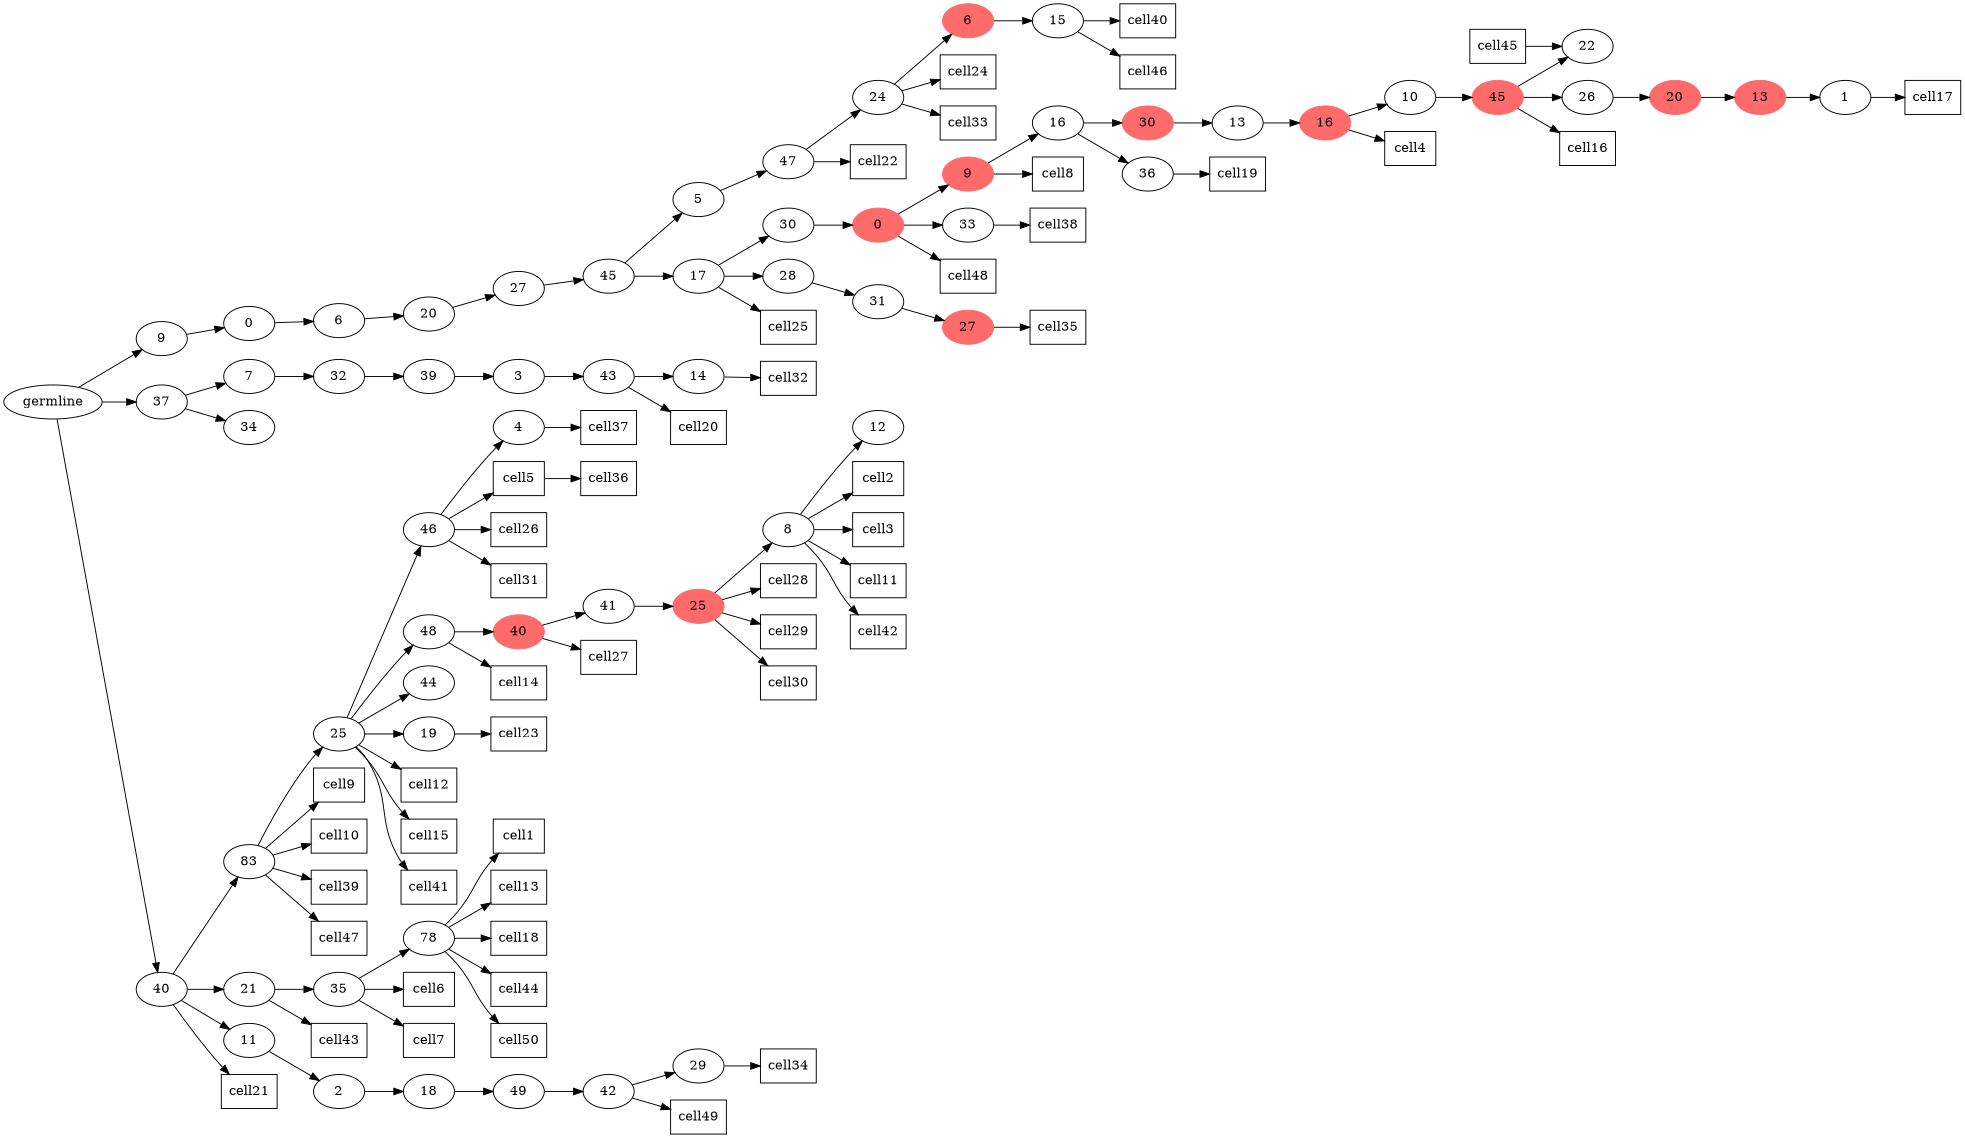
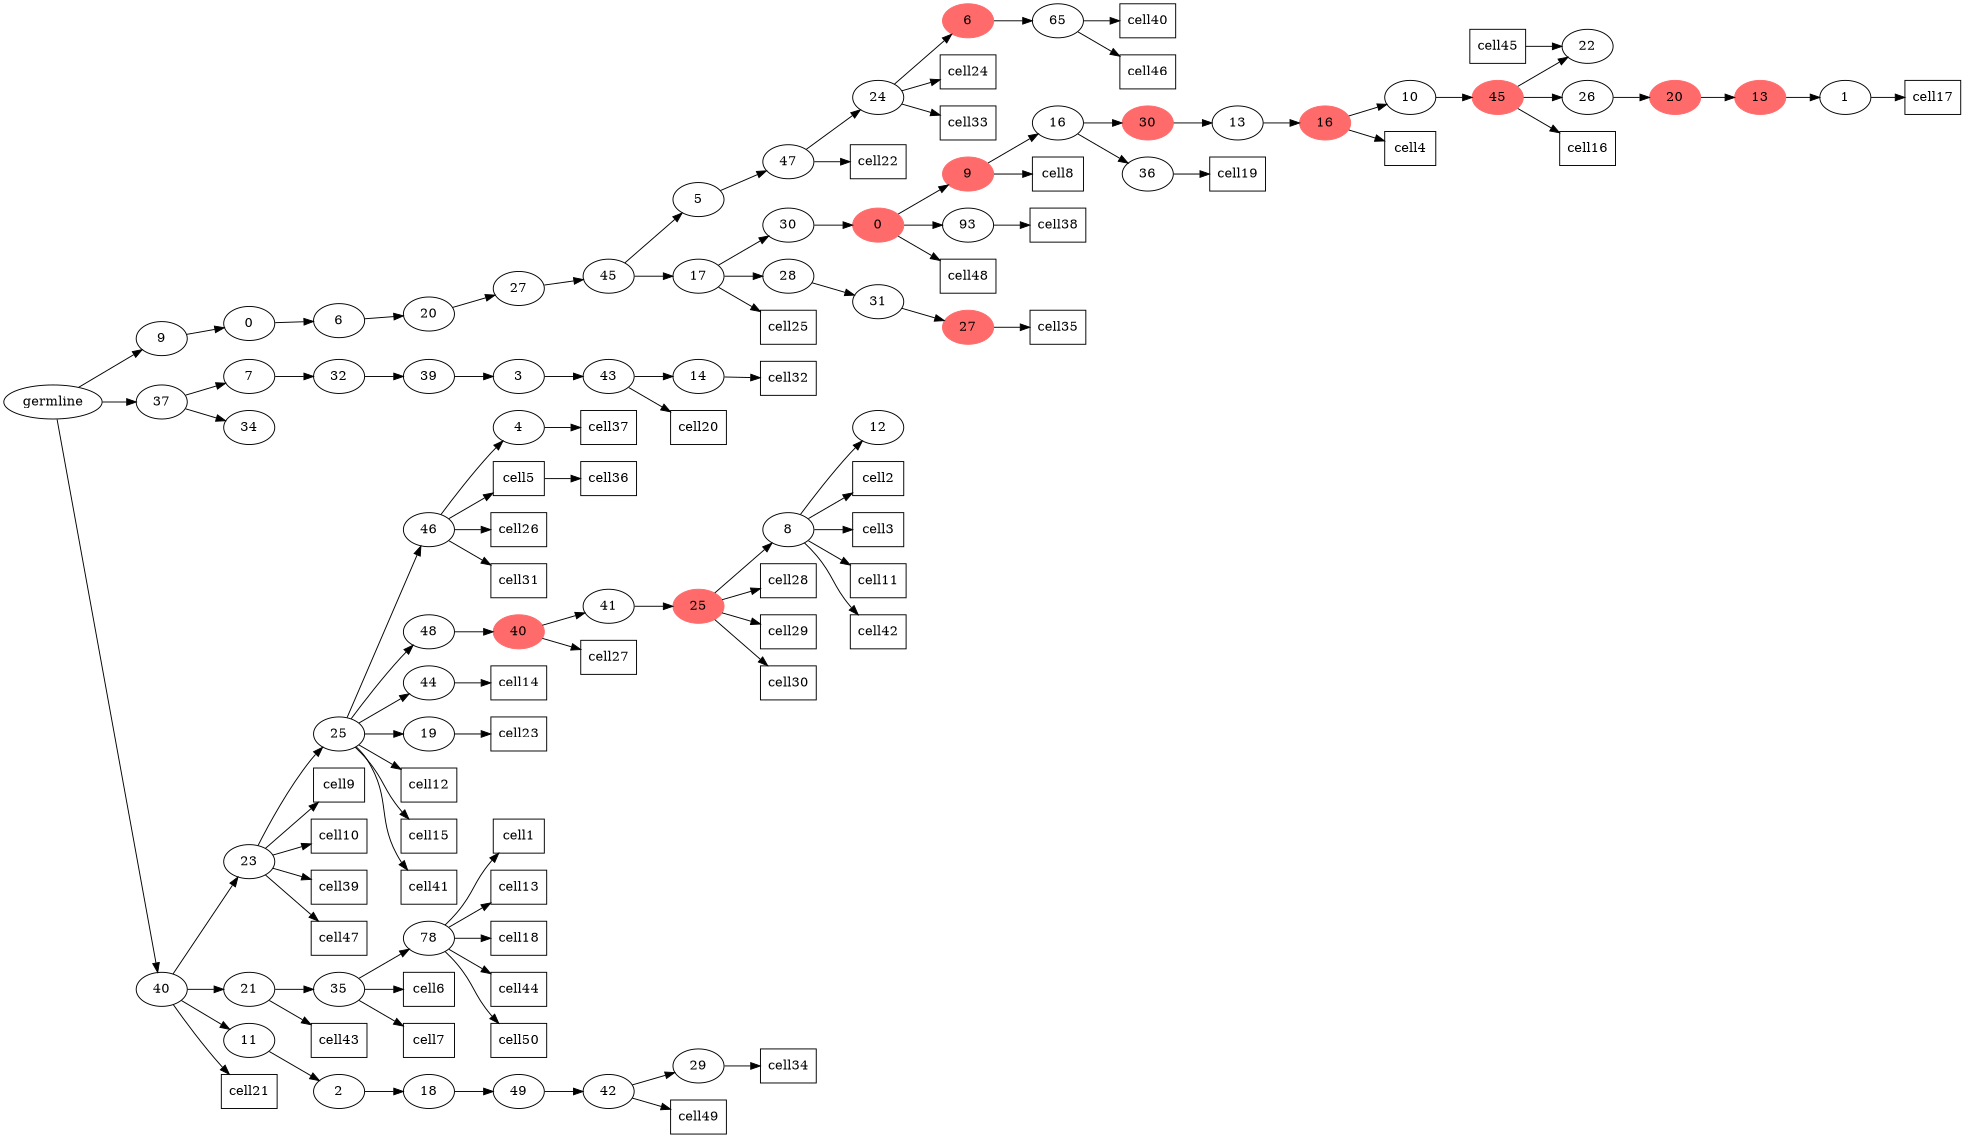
(1058, 21) -> (1058, 21)
(968, 225) -> (968, 225)
(466, 653) -> (468, 683)
(249, 862) -> (249, 862)
